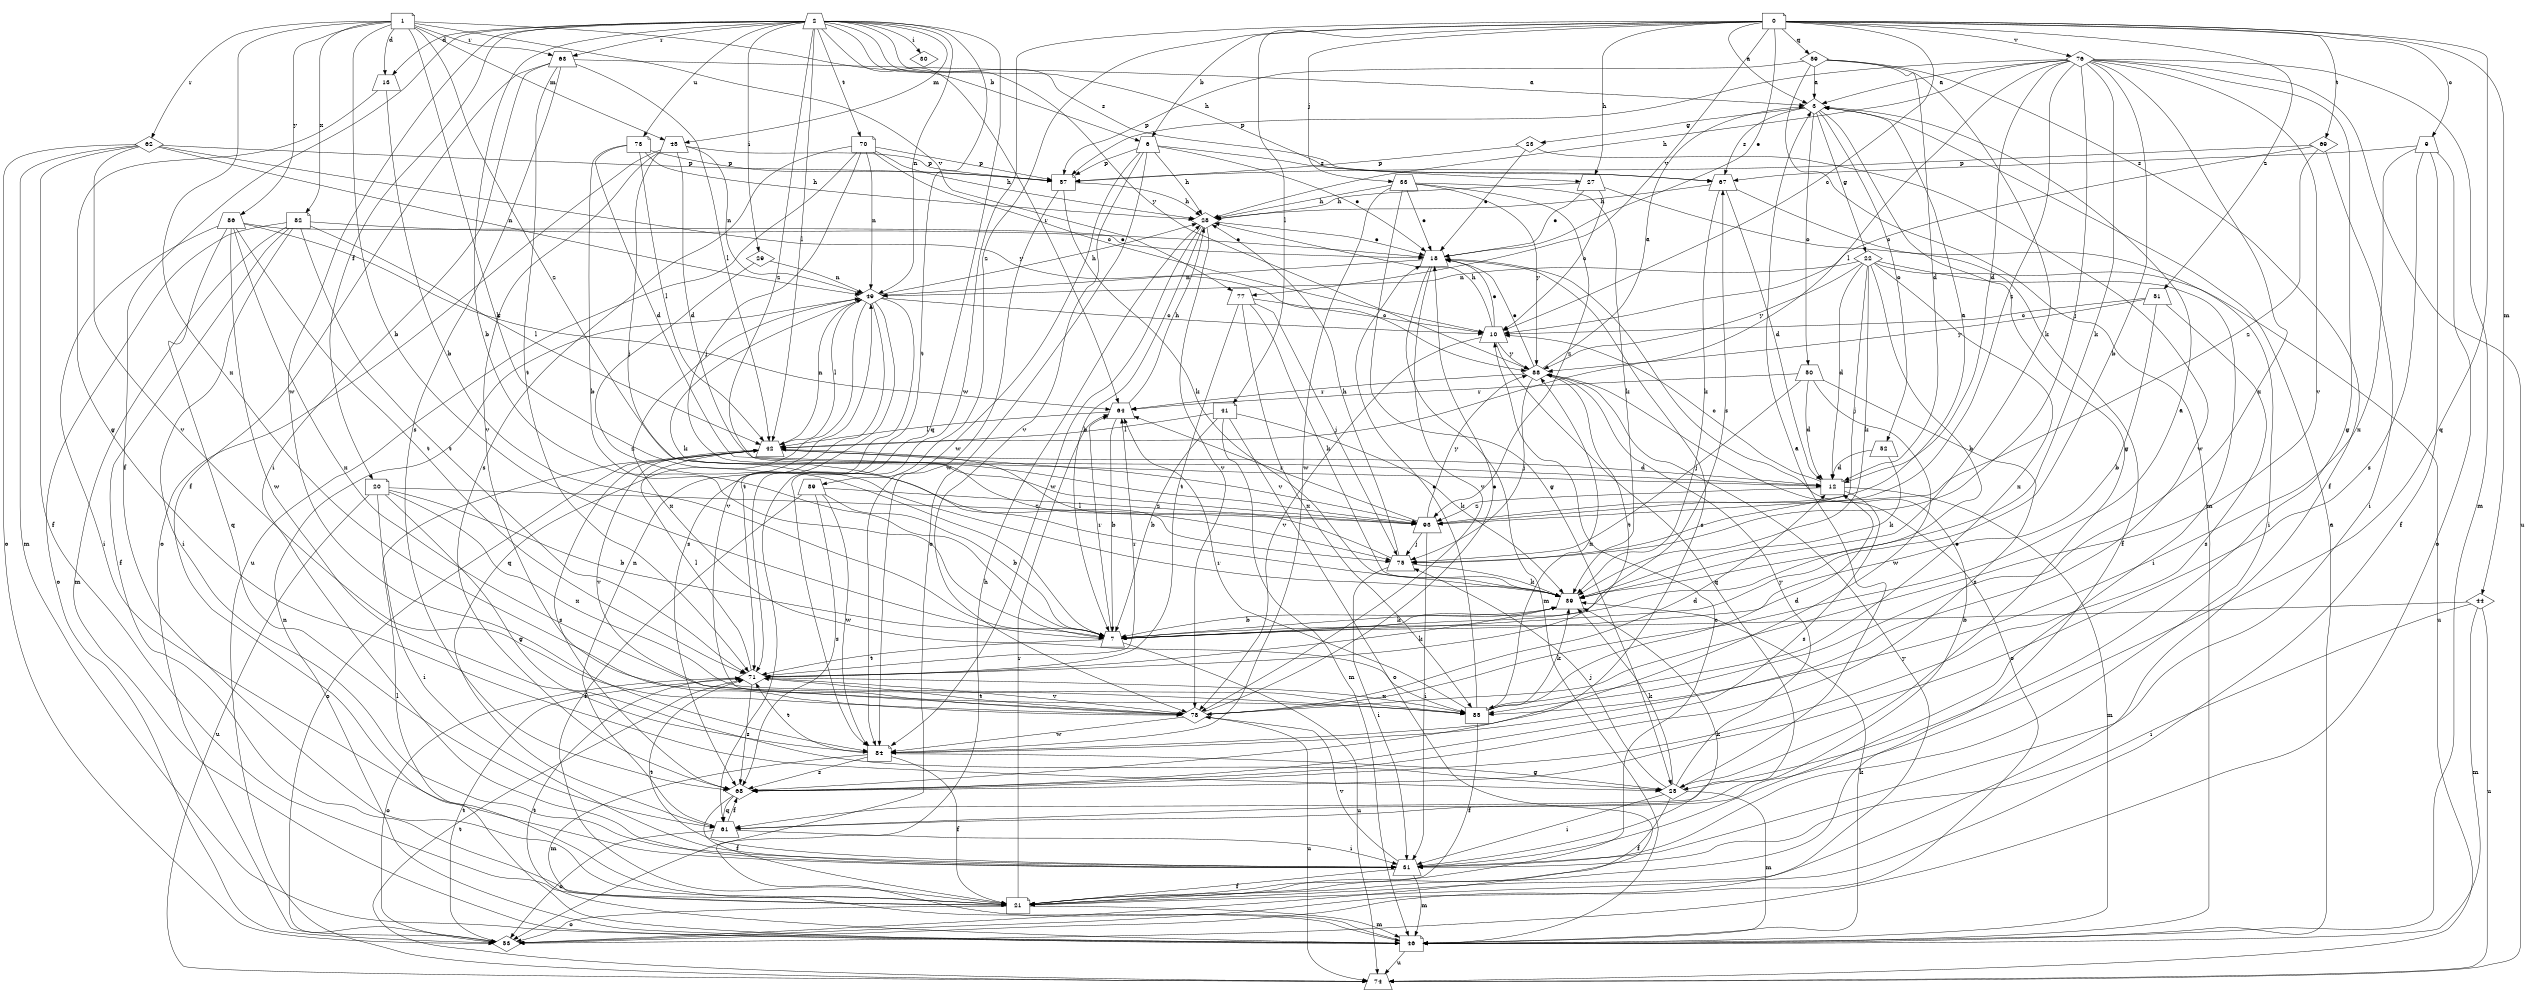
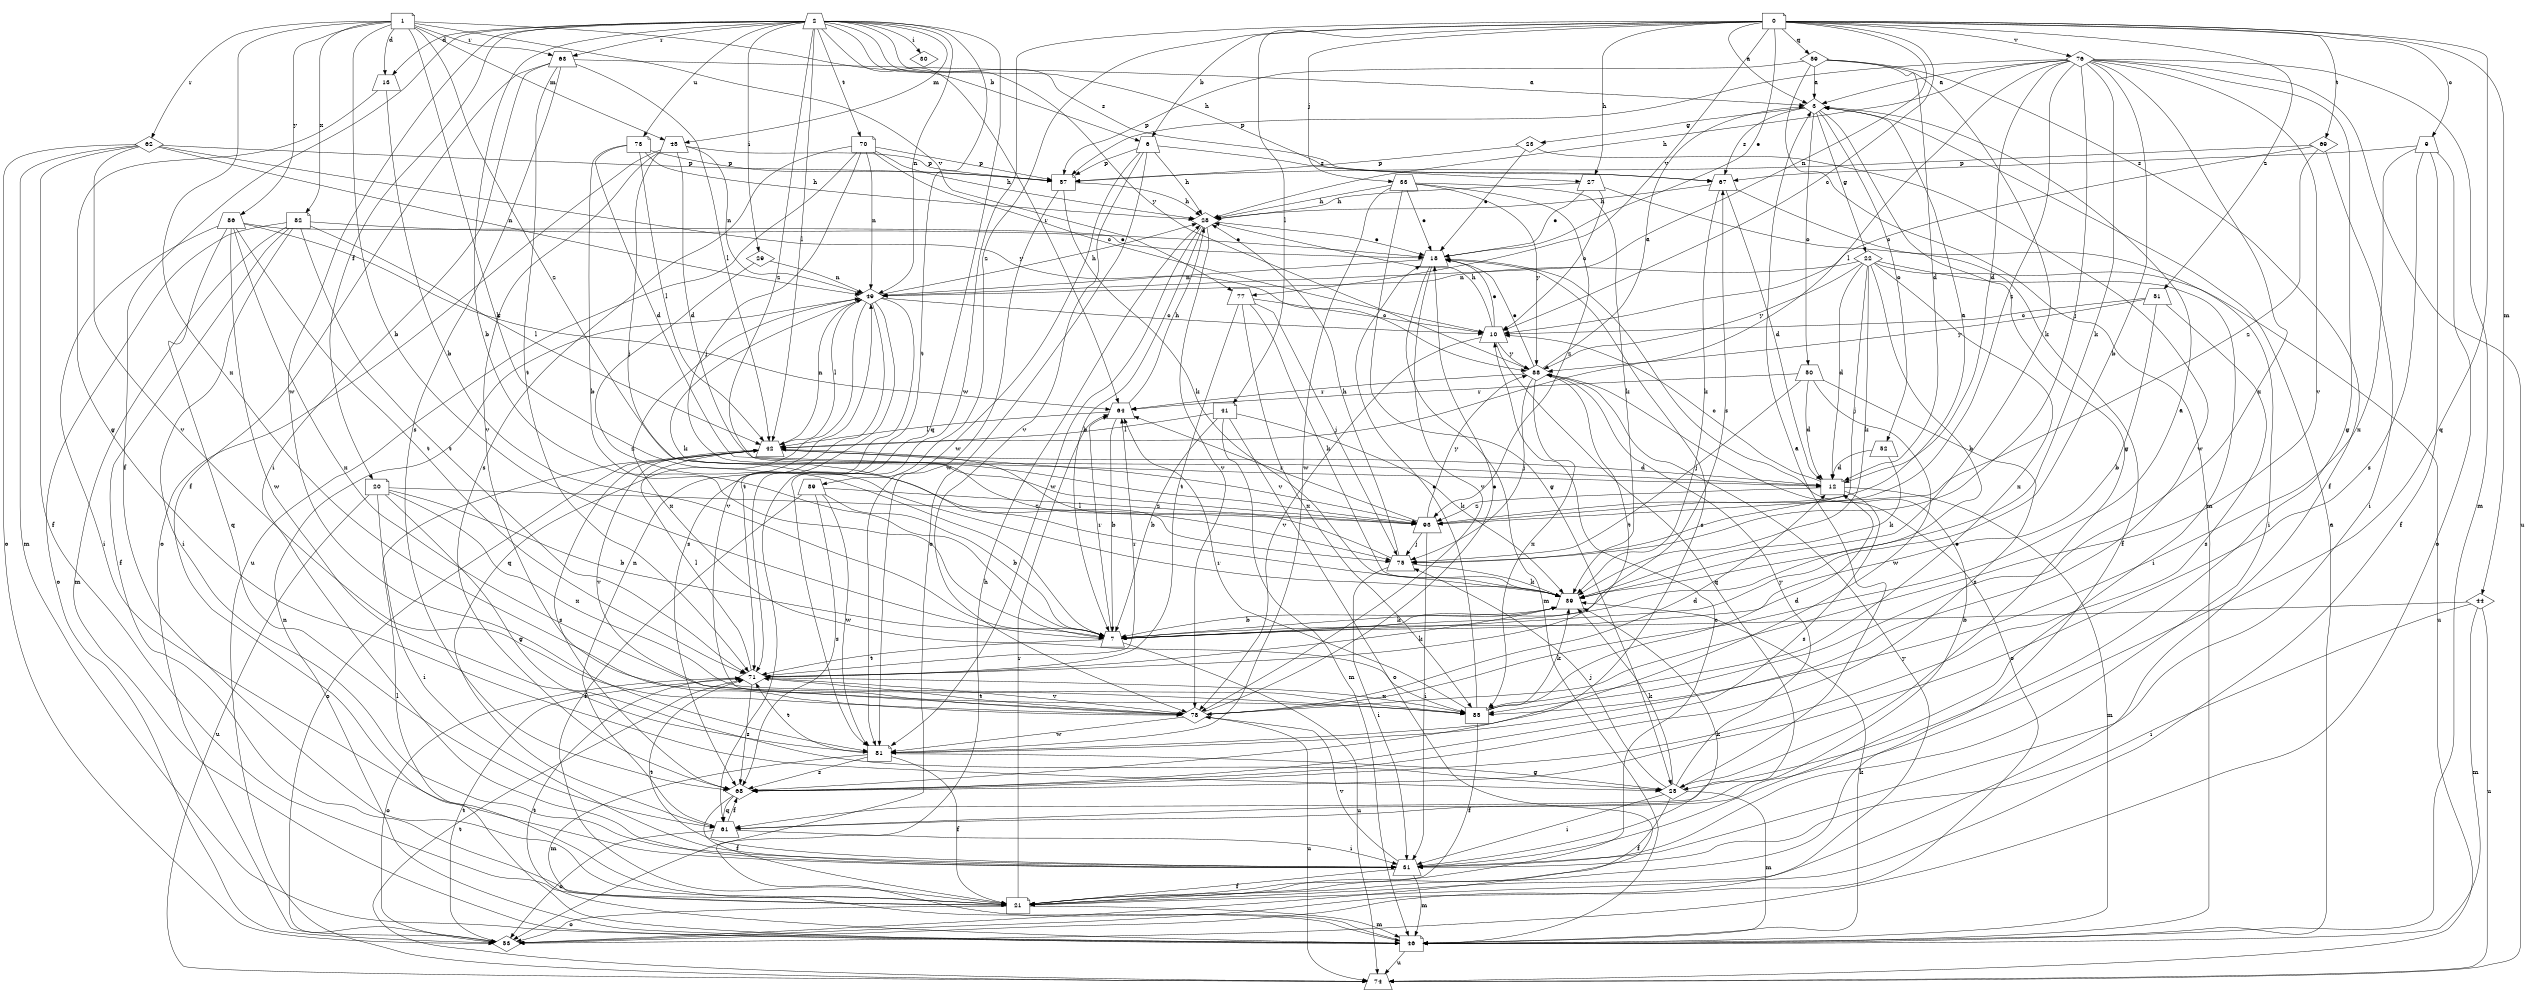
(1297, 181) -> none
none -> (1451, 273)
(1585, 548) -> (1539, 532)
(879, 753) -> (879, 753)
